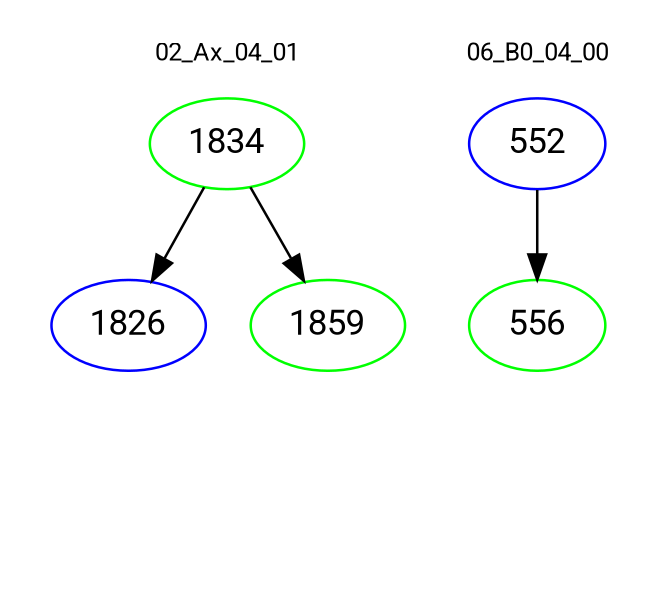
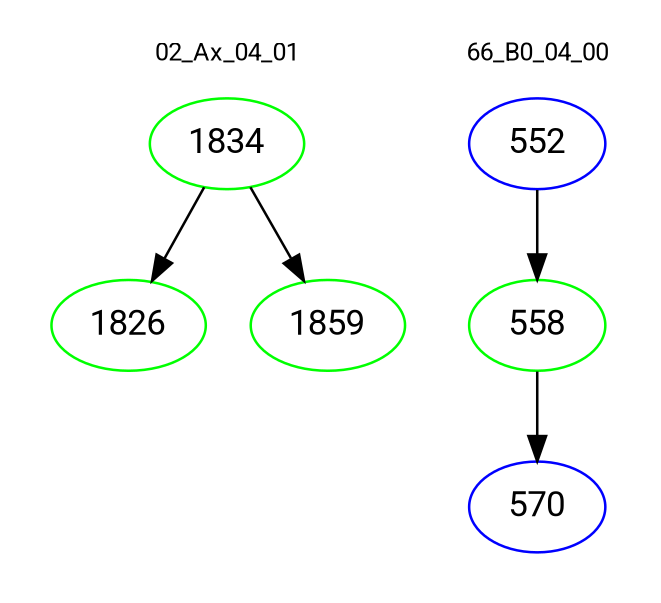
(538, 54) -> (538, 54)
(129, 325) -> (129, 325)
(537, 325) -> (537, 325)
none -> (537, 507)
